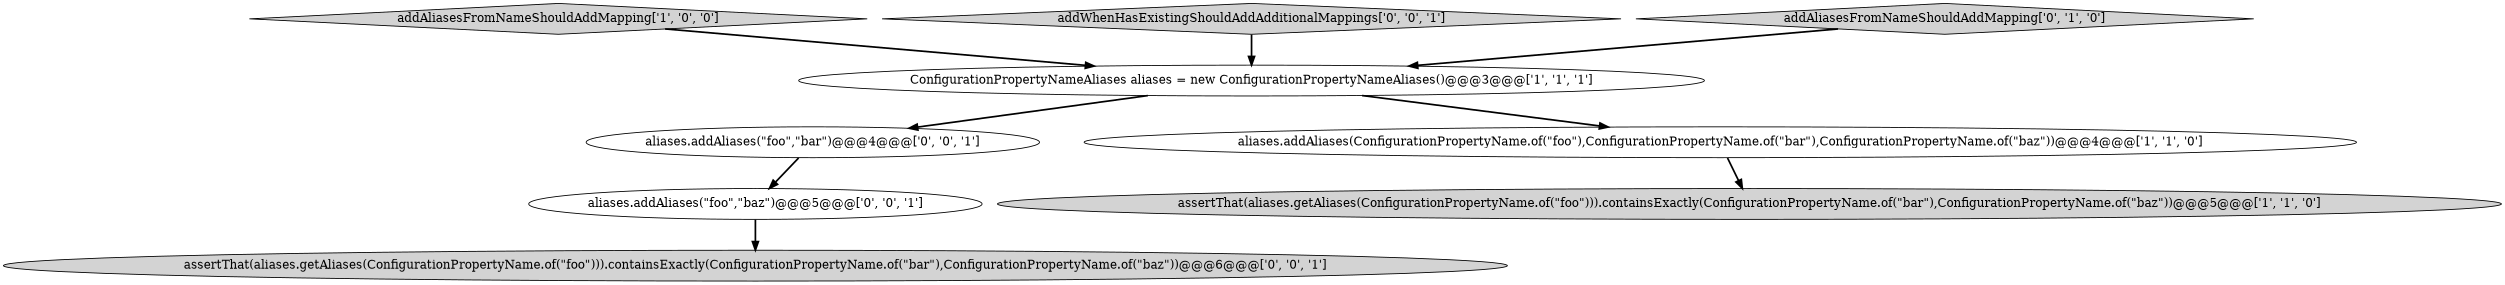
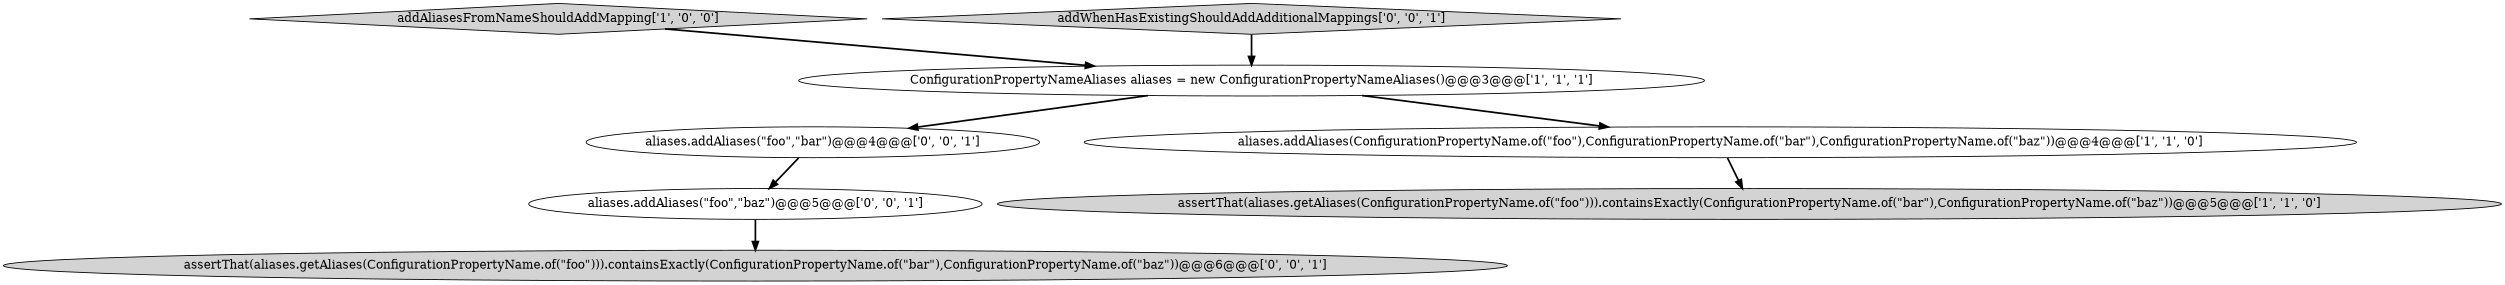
(1945, 19) -> none
